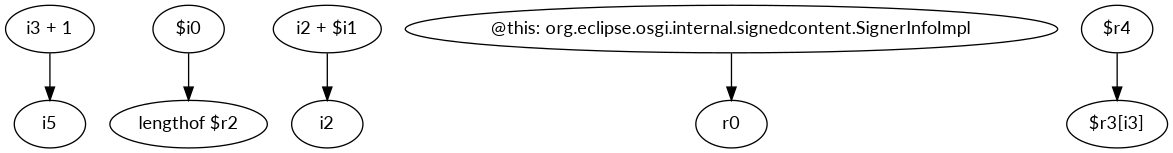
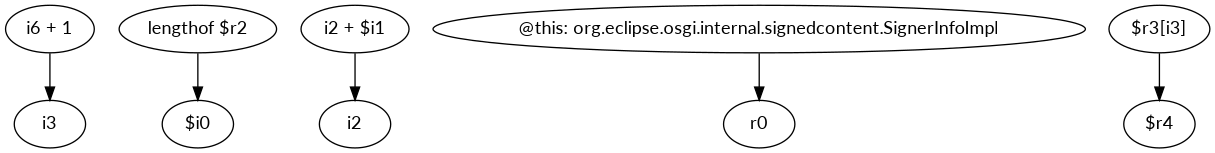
(50, 29) -> (50, 29)
(189, 70) -> (198, 70)
(1117, 70) -> (1159, 70)
(50, 124) -> (50, 124)
